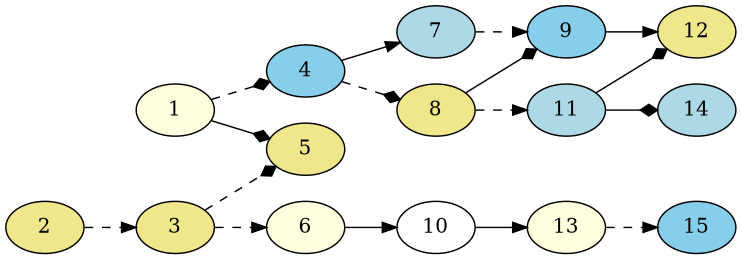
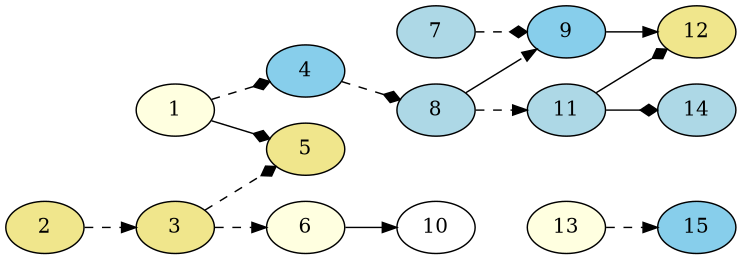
(493, 32) -> (493, 32)
(364, 54) -> none
(494, 76) -> (494, 76)
(436, 110) -> (436, 110)
(494, 227) -> none
